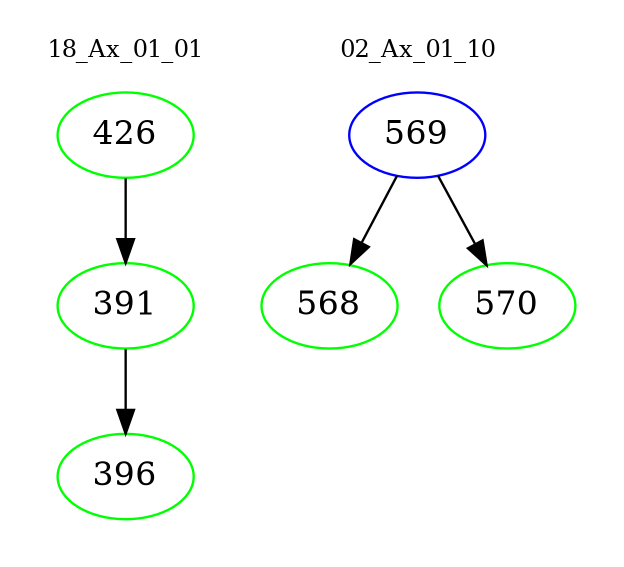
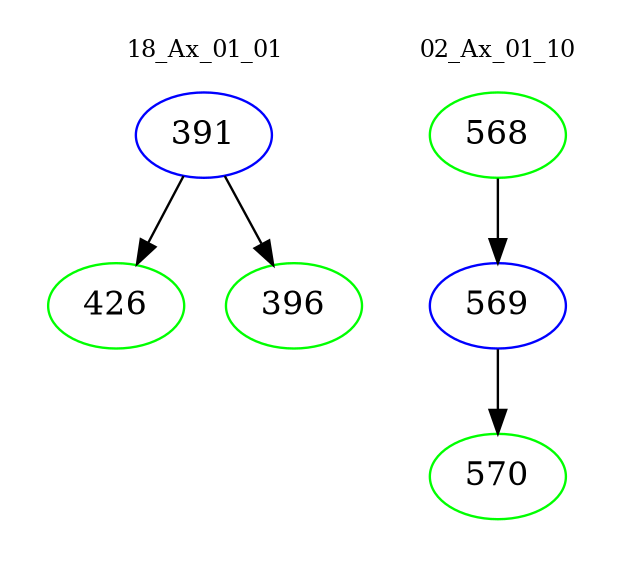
(126, 209) -> (166, 209)
(379, 209) -> (498, 209)
(126, 306) -> (204, 135)
